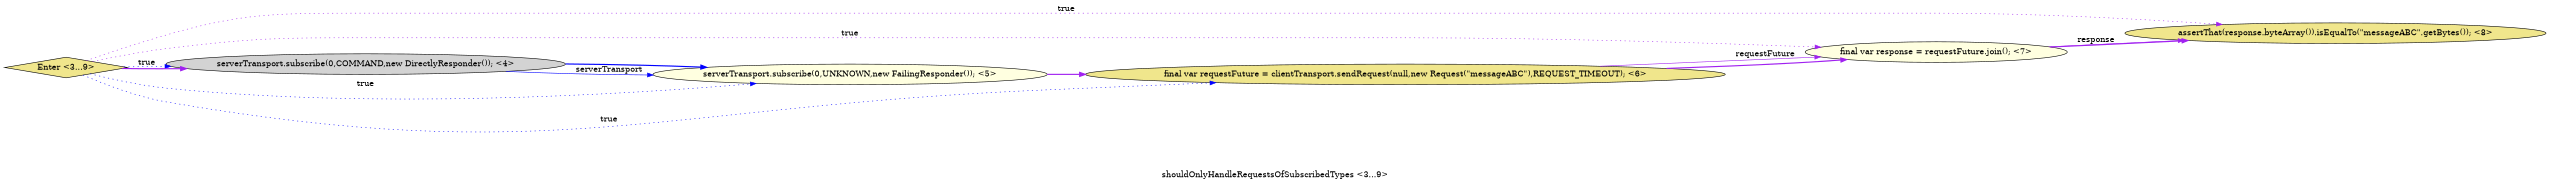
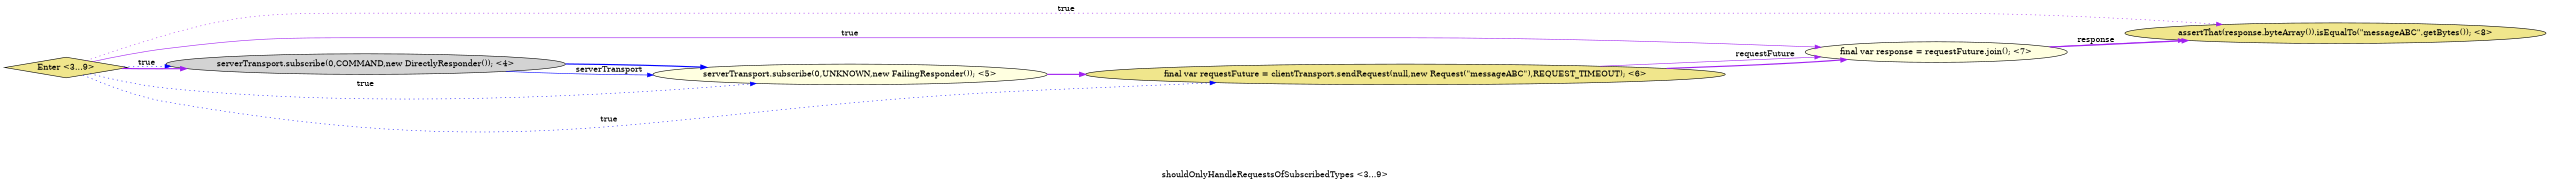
(953, 38) -> (953, 38)
